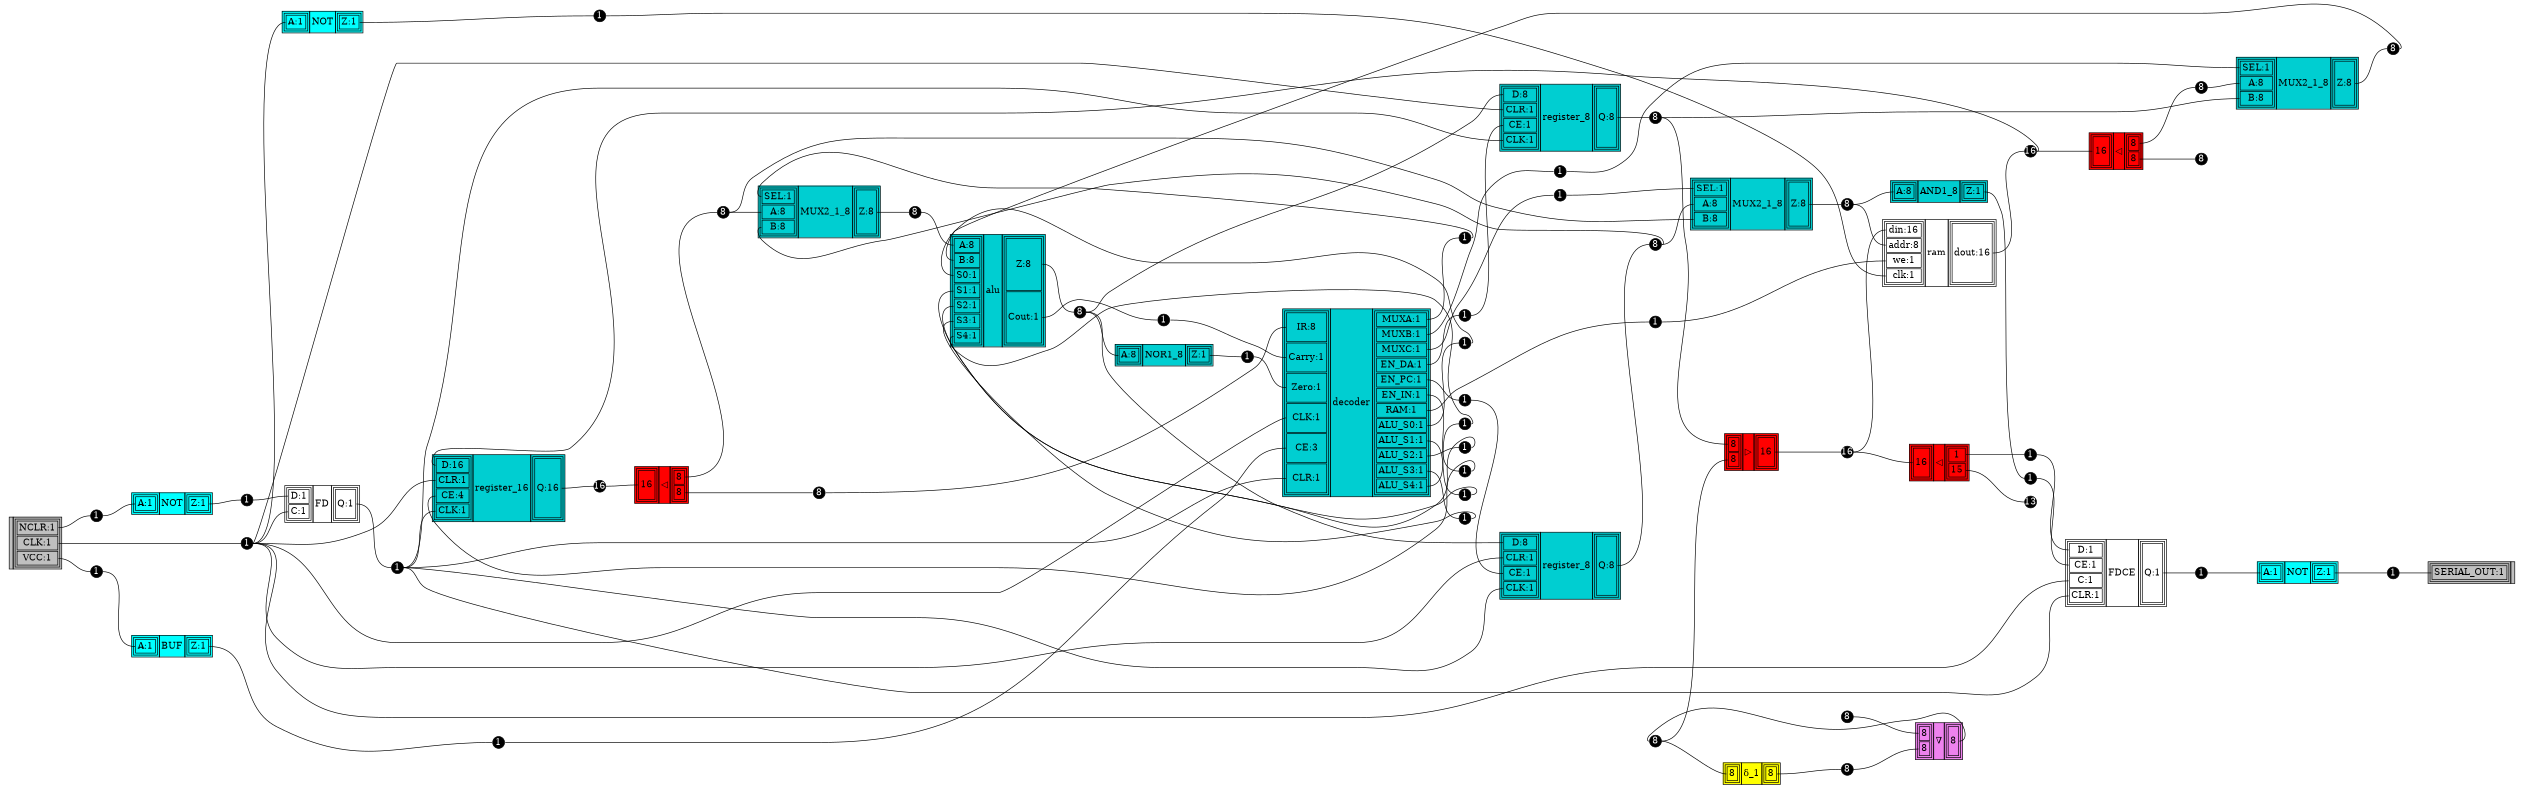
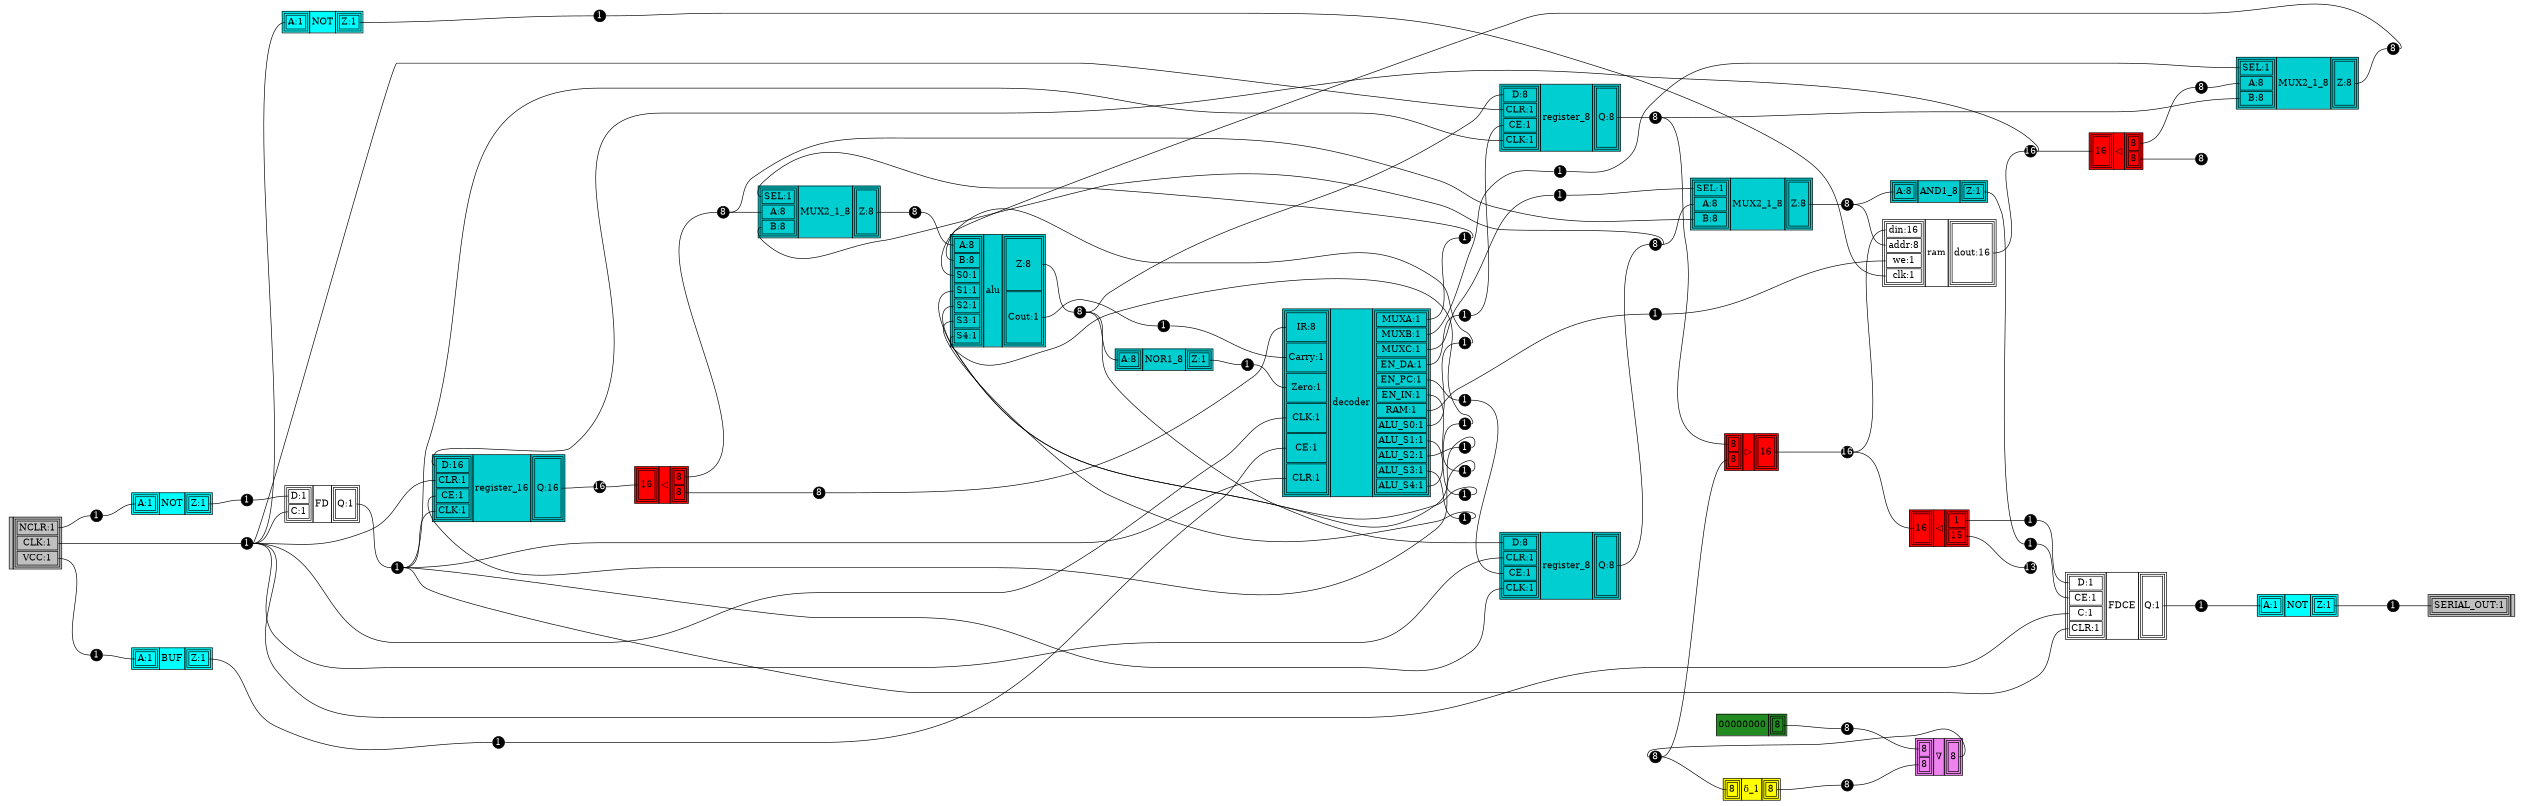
(1307, 448) -> (1307, 448)
(453, 495) -> (453, 495)
none -> (1751, 725)
